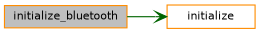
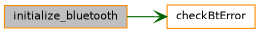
(211, 17) -> (211, 17)
